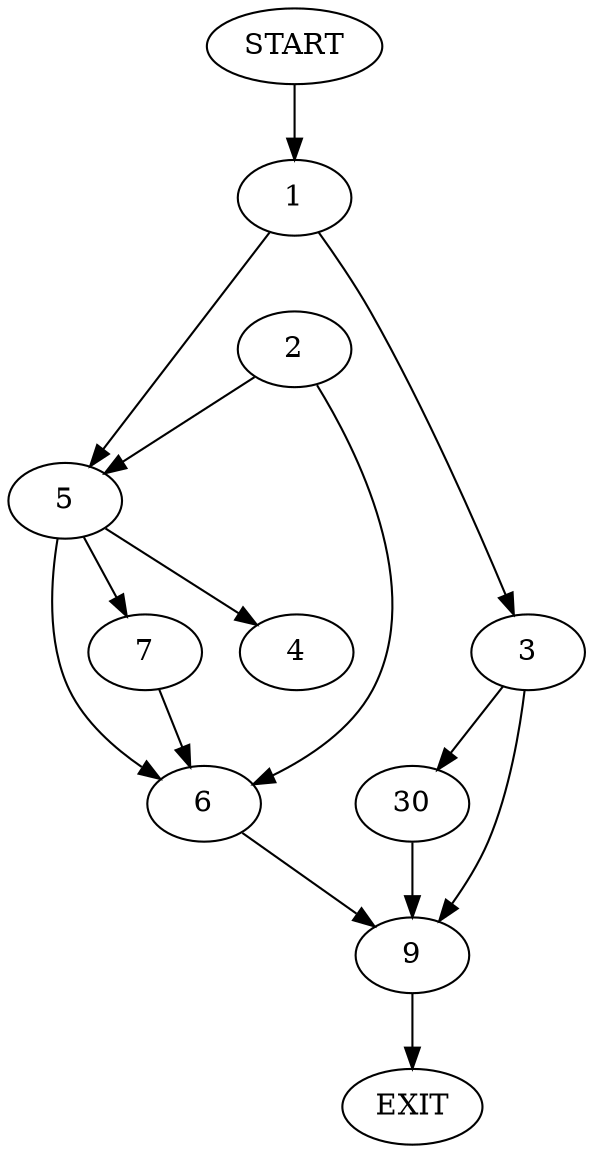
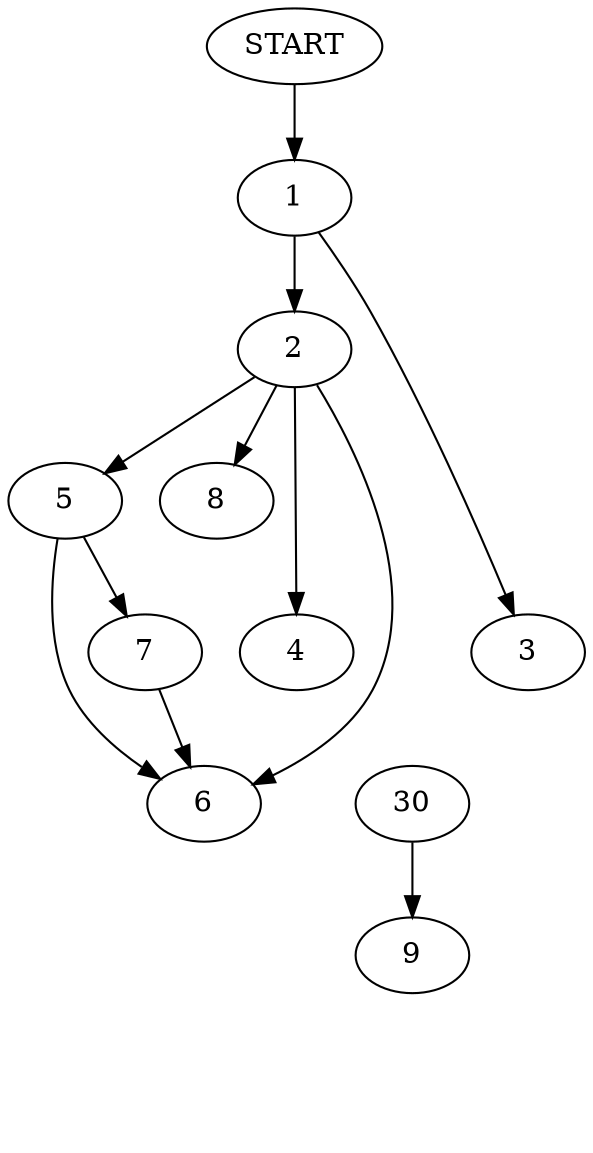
(186, 341) -> (295, 263)
none -> (217, 501)
(172, 571) -> (296, 490)
(477, 720) -> none
(502, 802) -> none
(299, 873) -> none
(412, 1107) -> none
